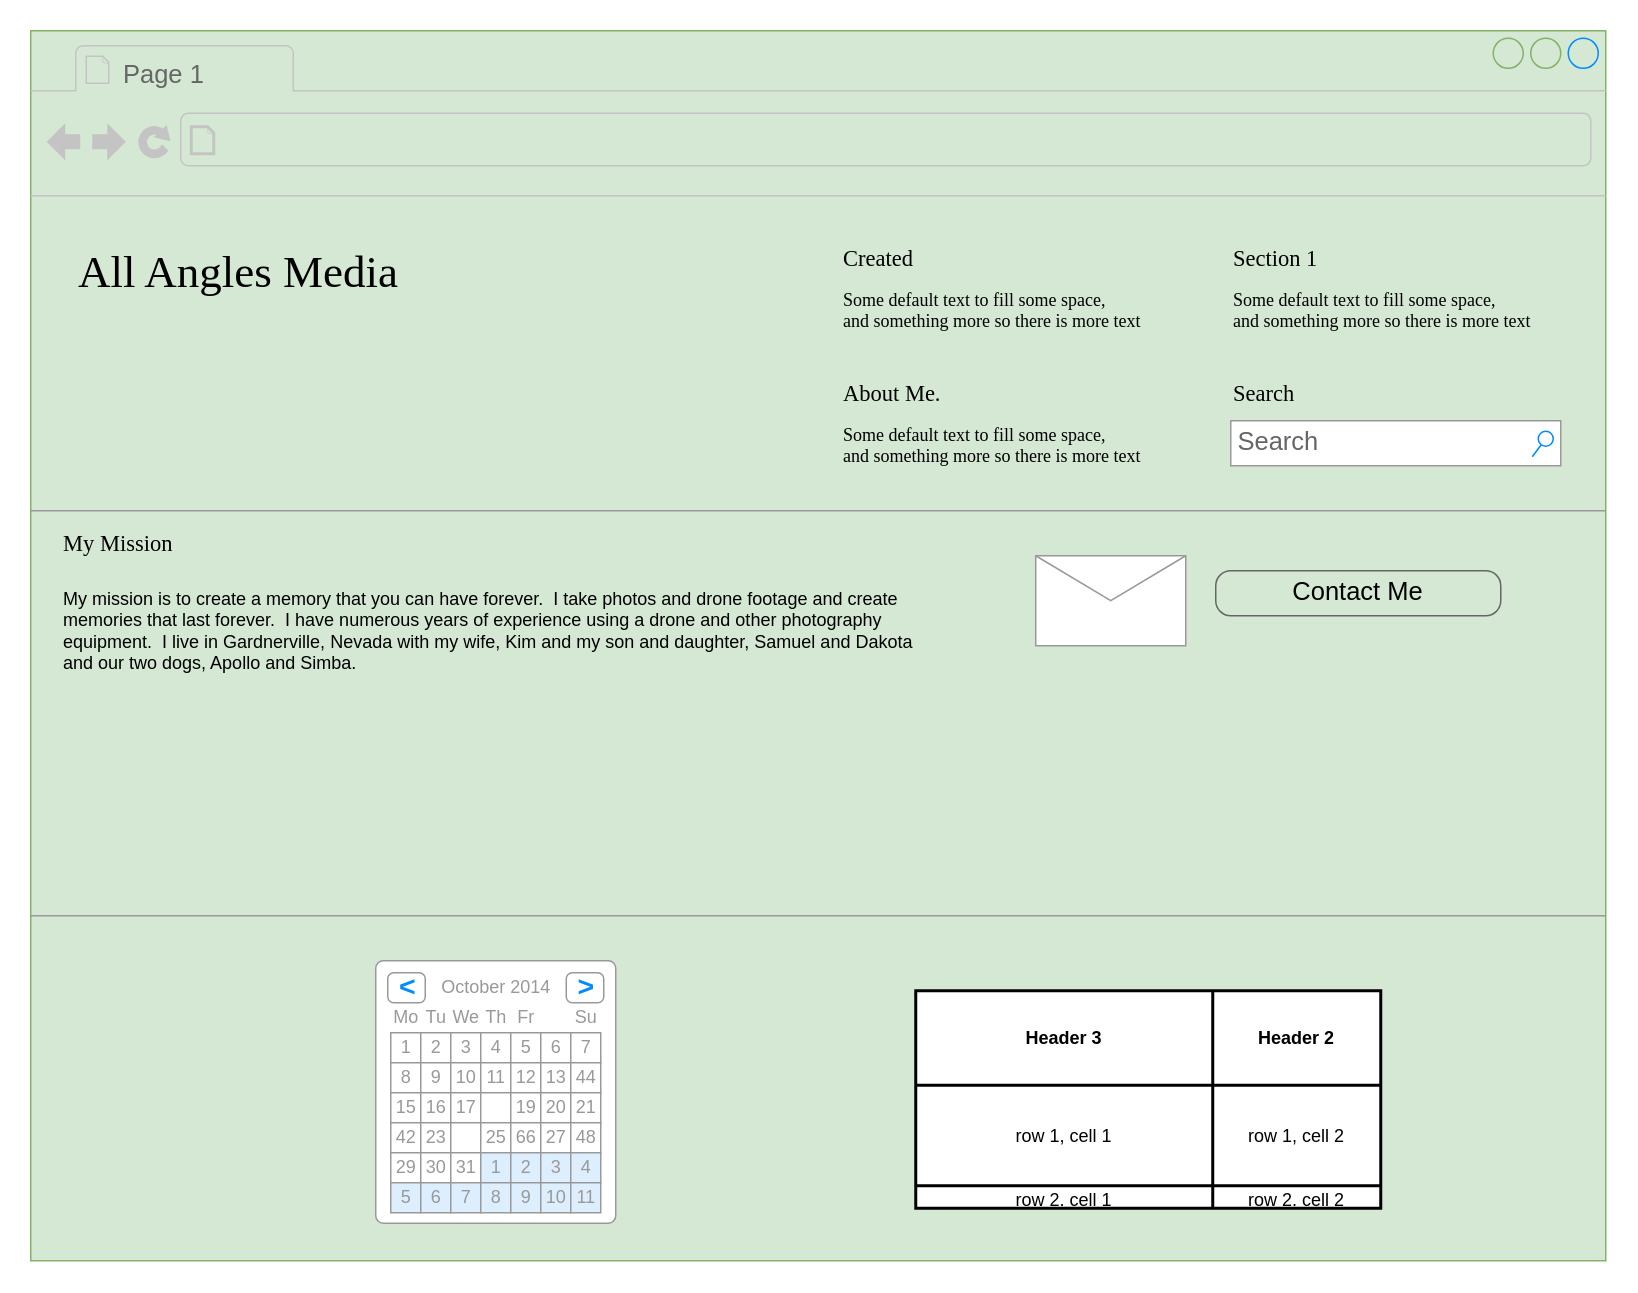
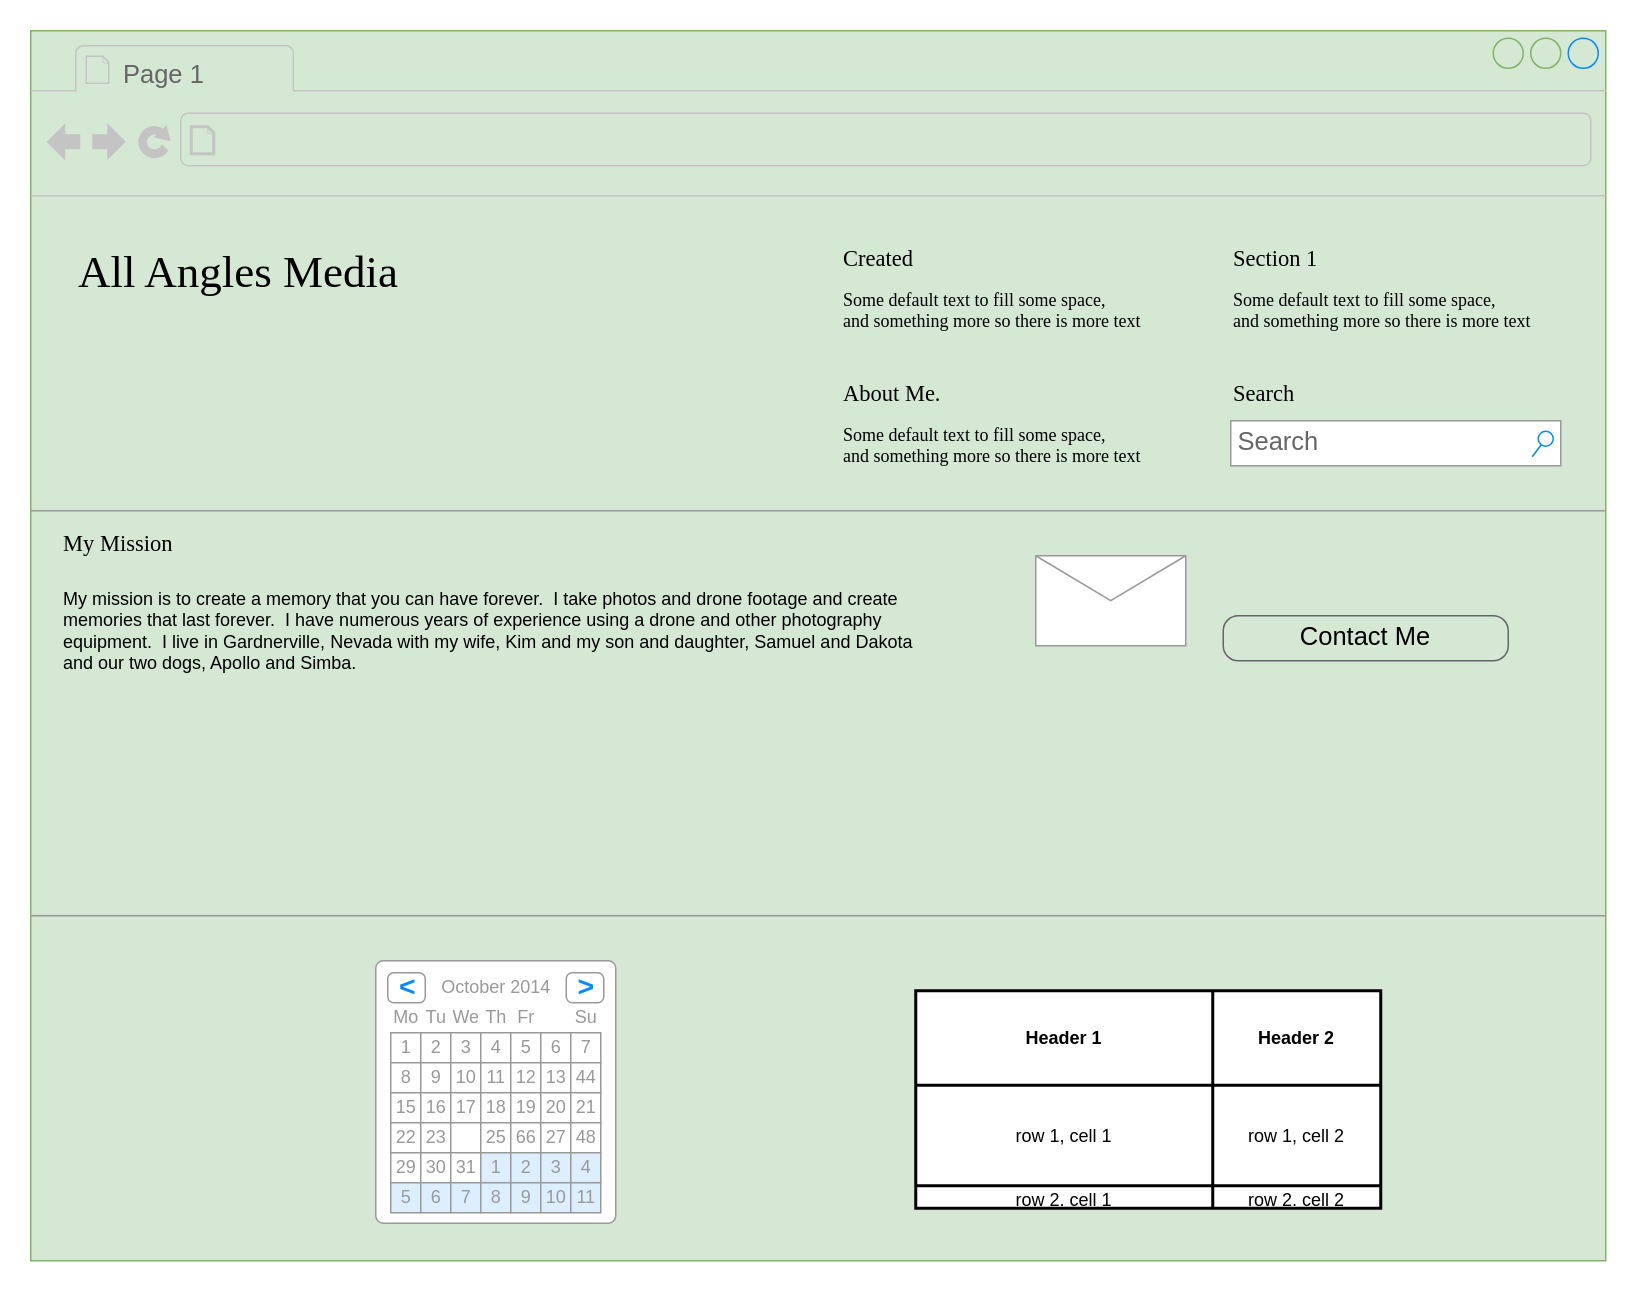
(1358, 593) -> (1366, 638)
(1064, 1039) -> (1064, 1039)
none -> (496, 1108)
(407, 1138) -> (407, 1138)
